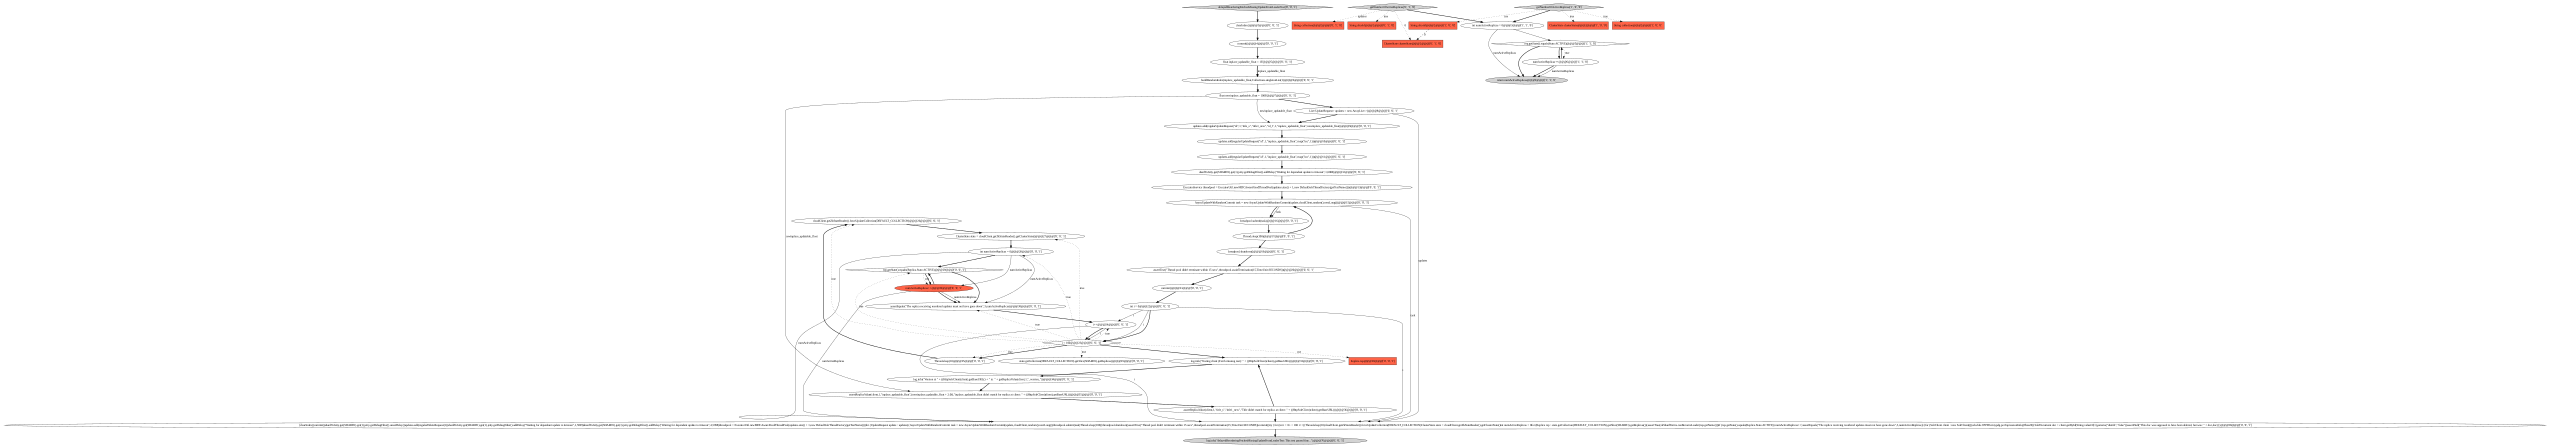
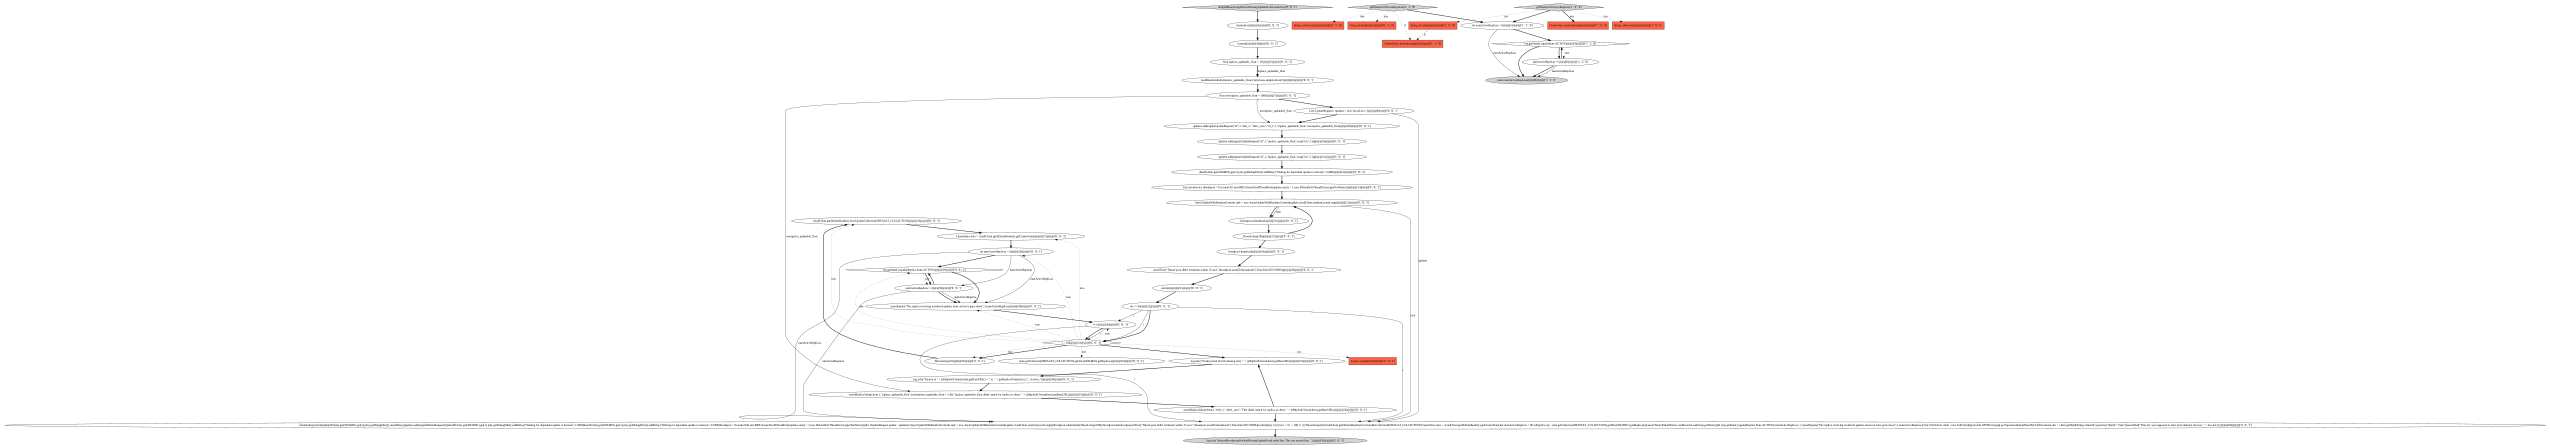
(1362, 16) -> (1362, 16)
(1568, 16) -> (1568, 16)
(1531, 35) -> (1531, 35)
(934, 288) -> (934, 288)
